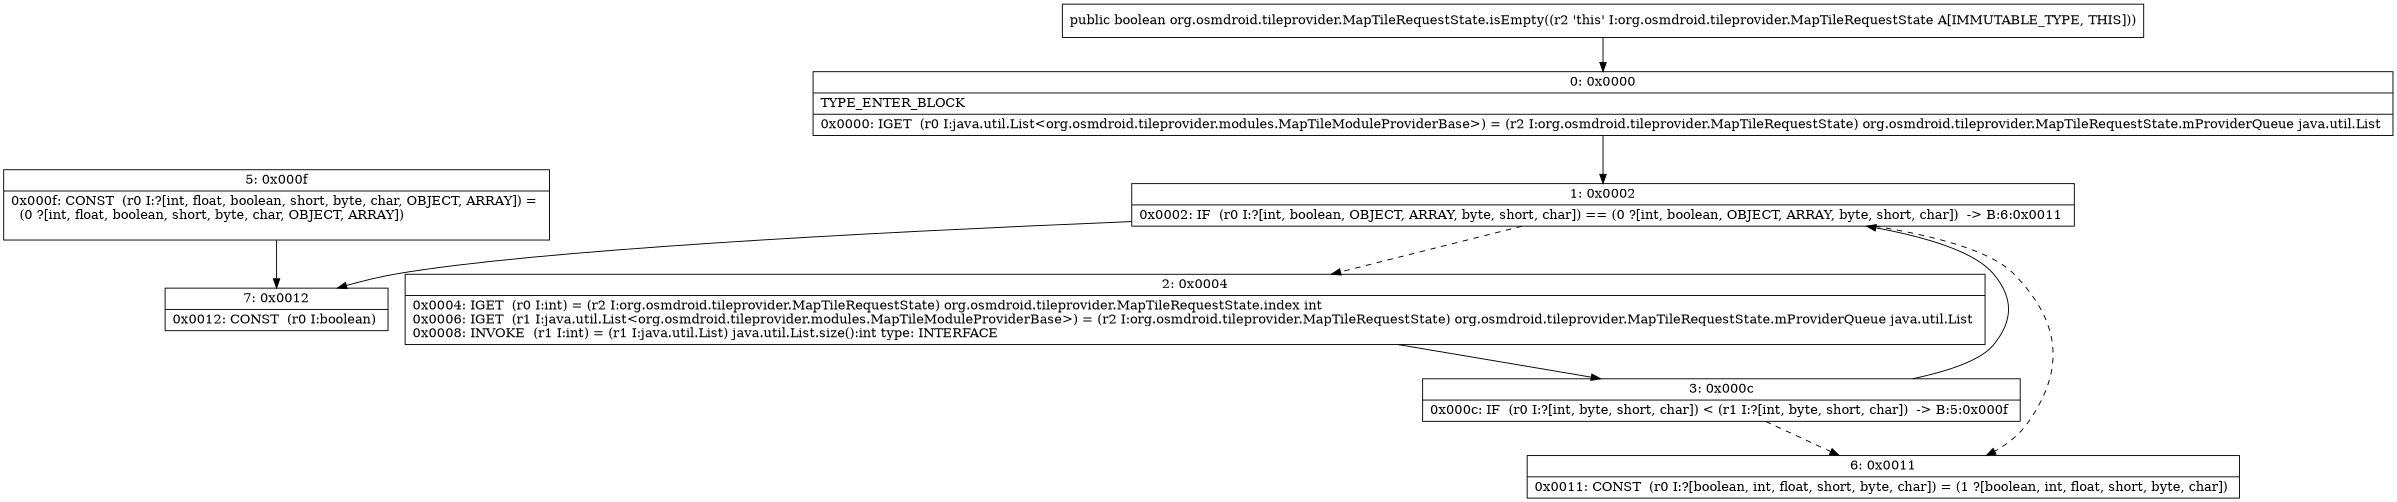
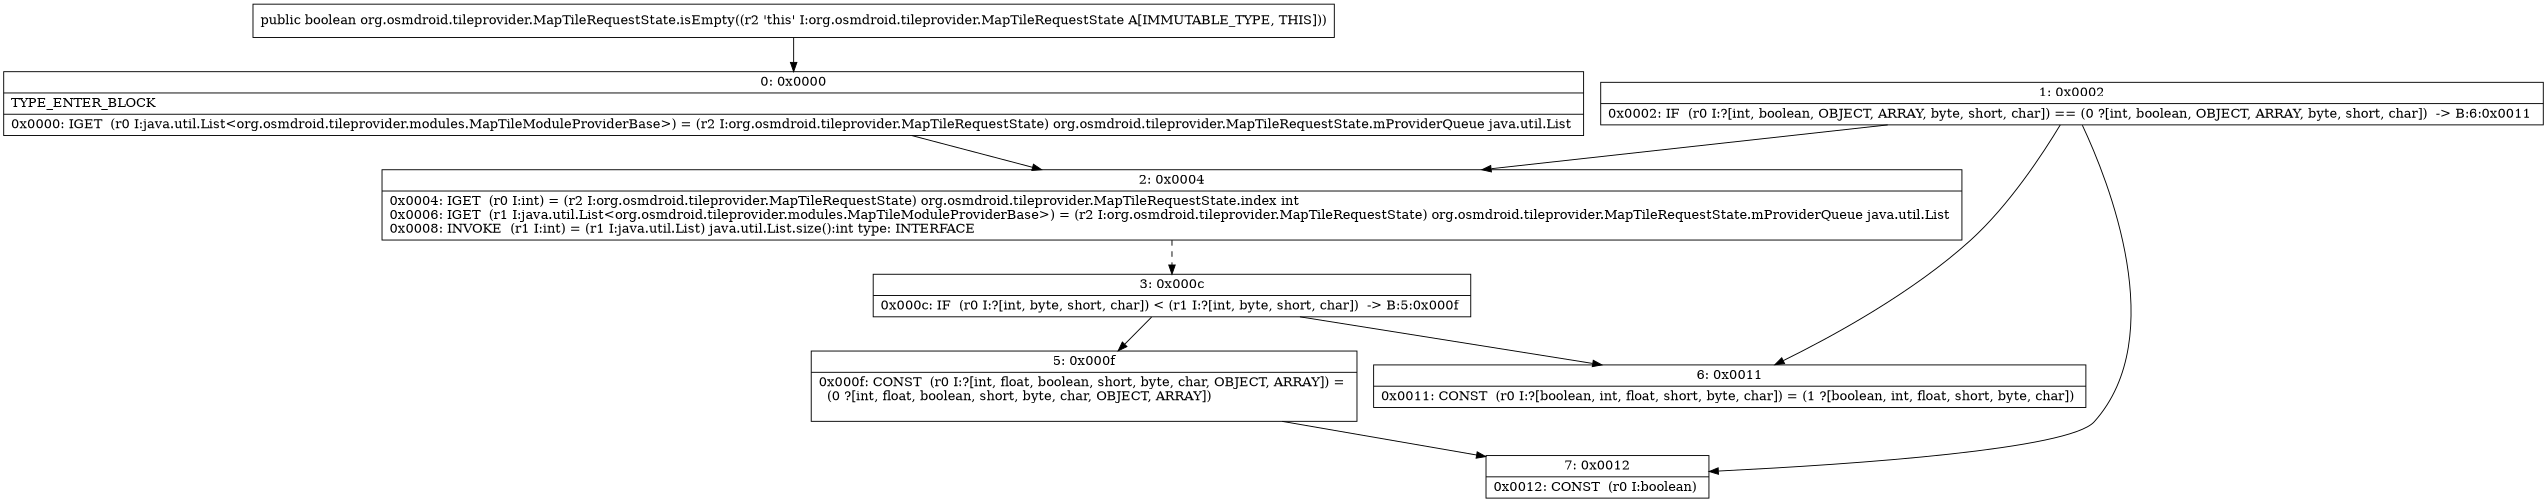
(1603, 155) -> (972, 151)
(1431, 249) -> (1690, 147)
(2004, 291) -> (1138, 331)
(2033, 298) -> (1941, 265)
(1495, 361) -> (1172, 253)
(1798, 436) -> (1446, 340)
